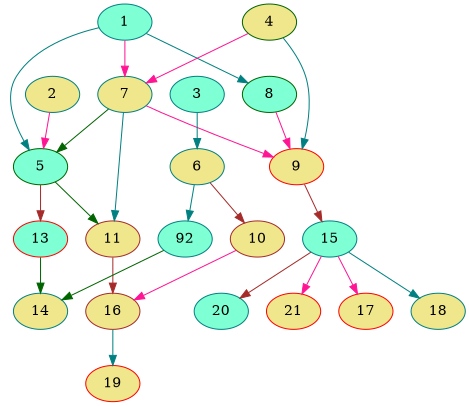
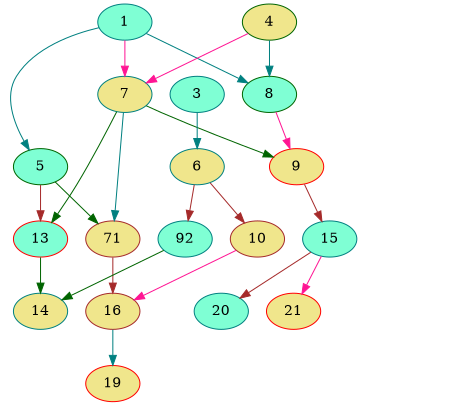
(308, 85) -> (269, 53)
(53, 94) -> none
(87, 127) -> (89, 164)
(205, 131) -> (205, 131)
(192, 198) -> (192, 198)
(113, 239) -> (113, 239)
(366, 311) -> none
(438, 311) -> none
